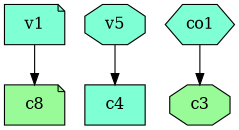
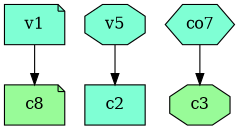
(200, 25) -> (200, 25)
(115, 105) -> (115, 105)
